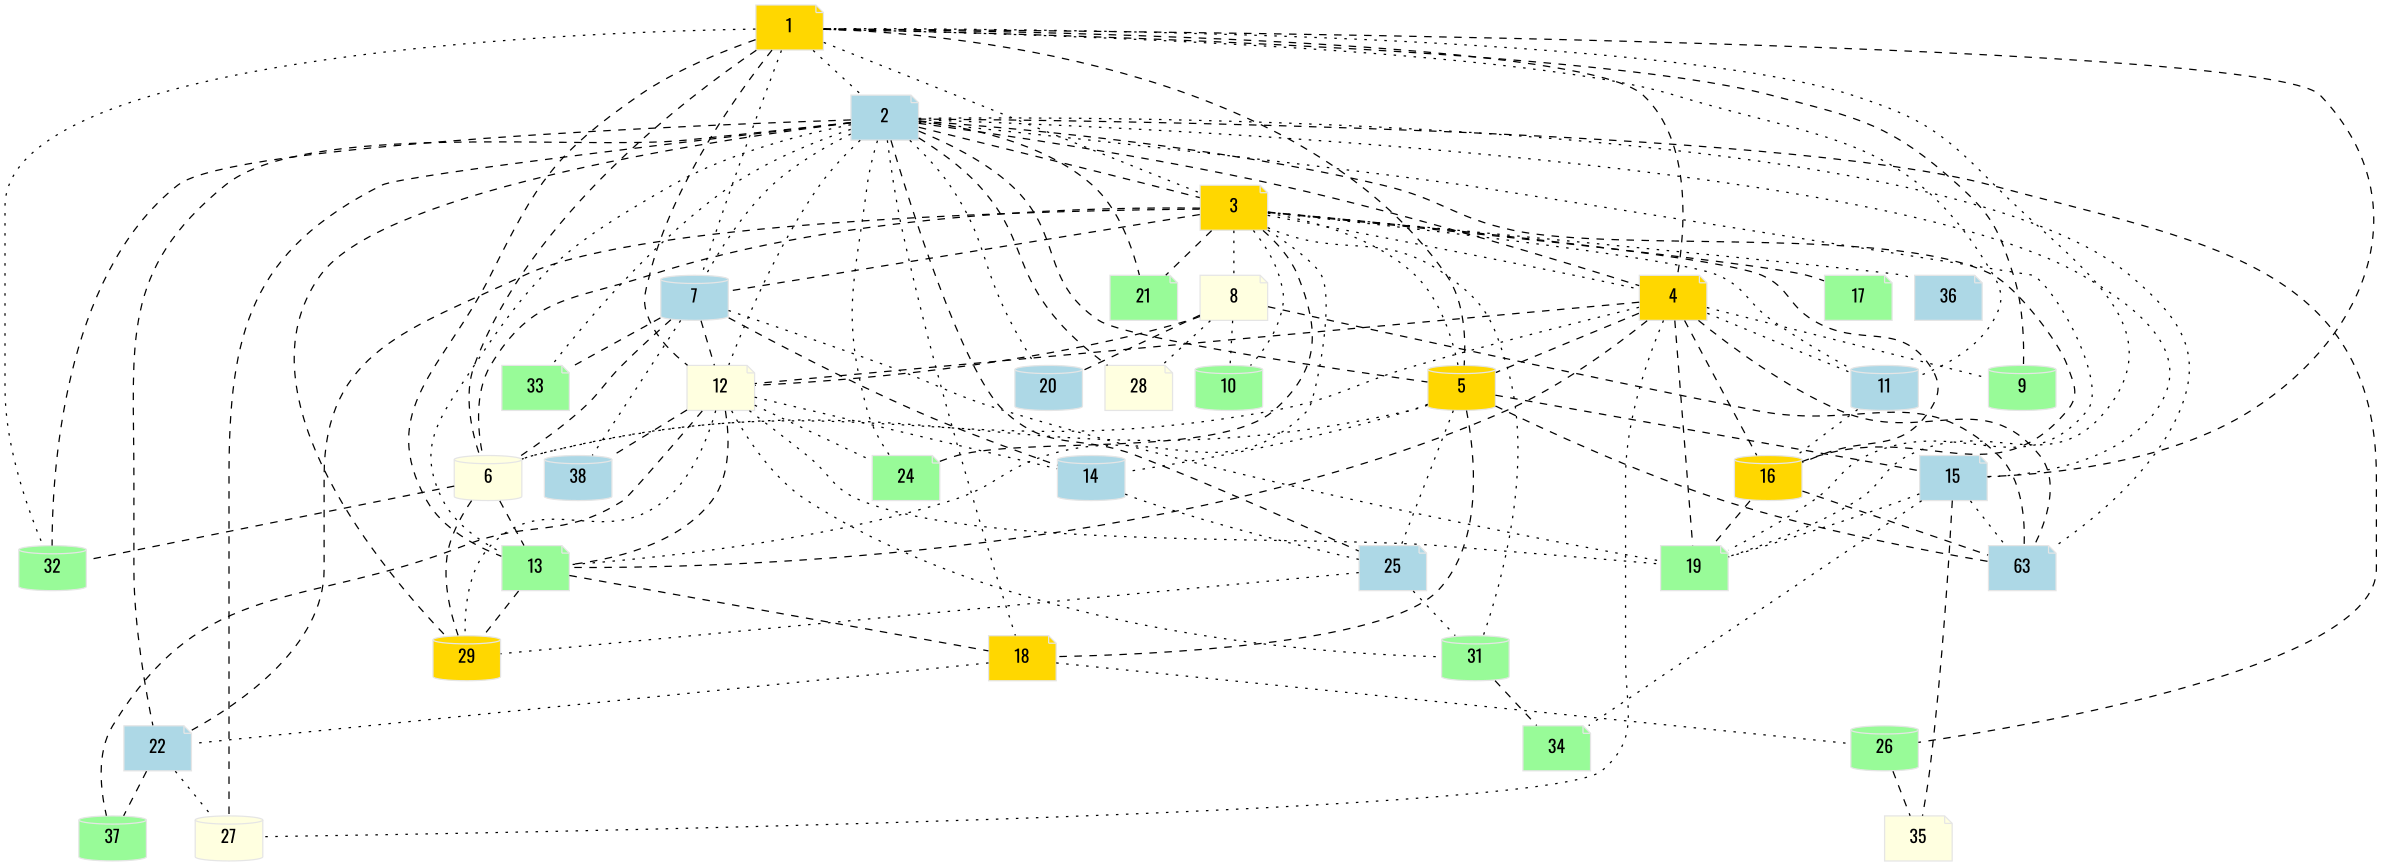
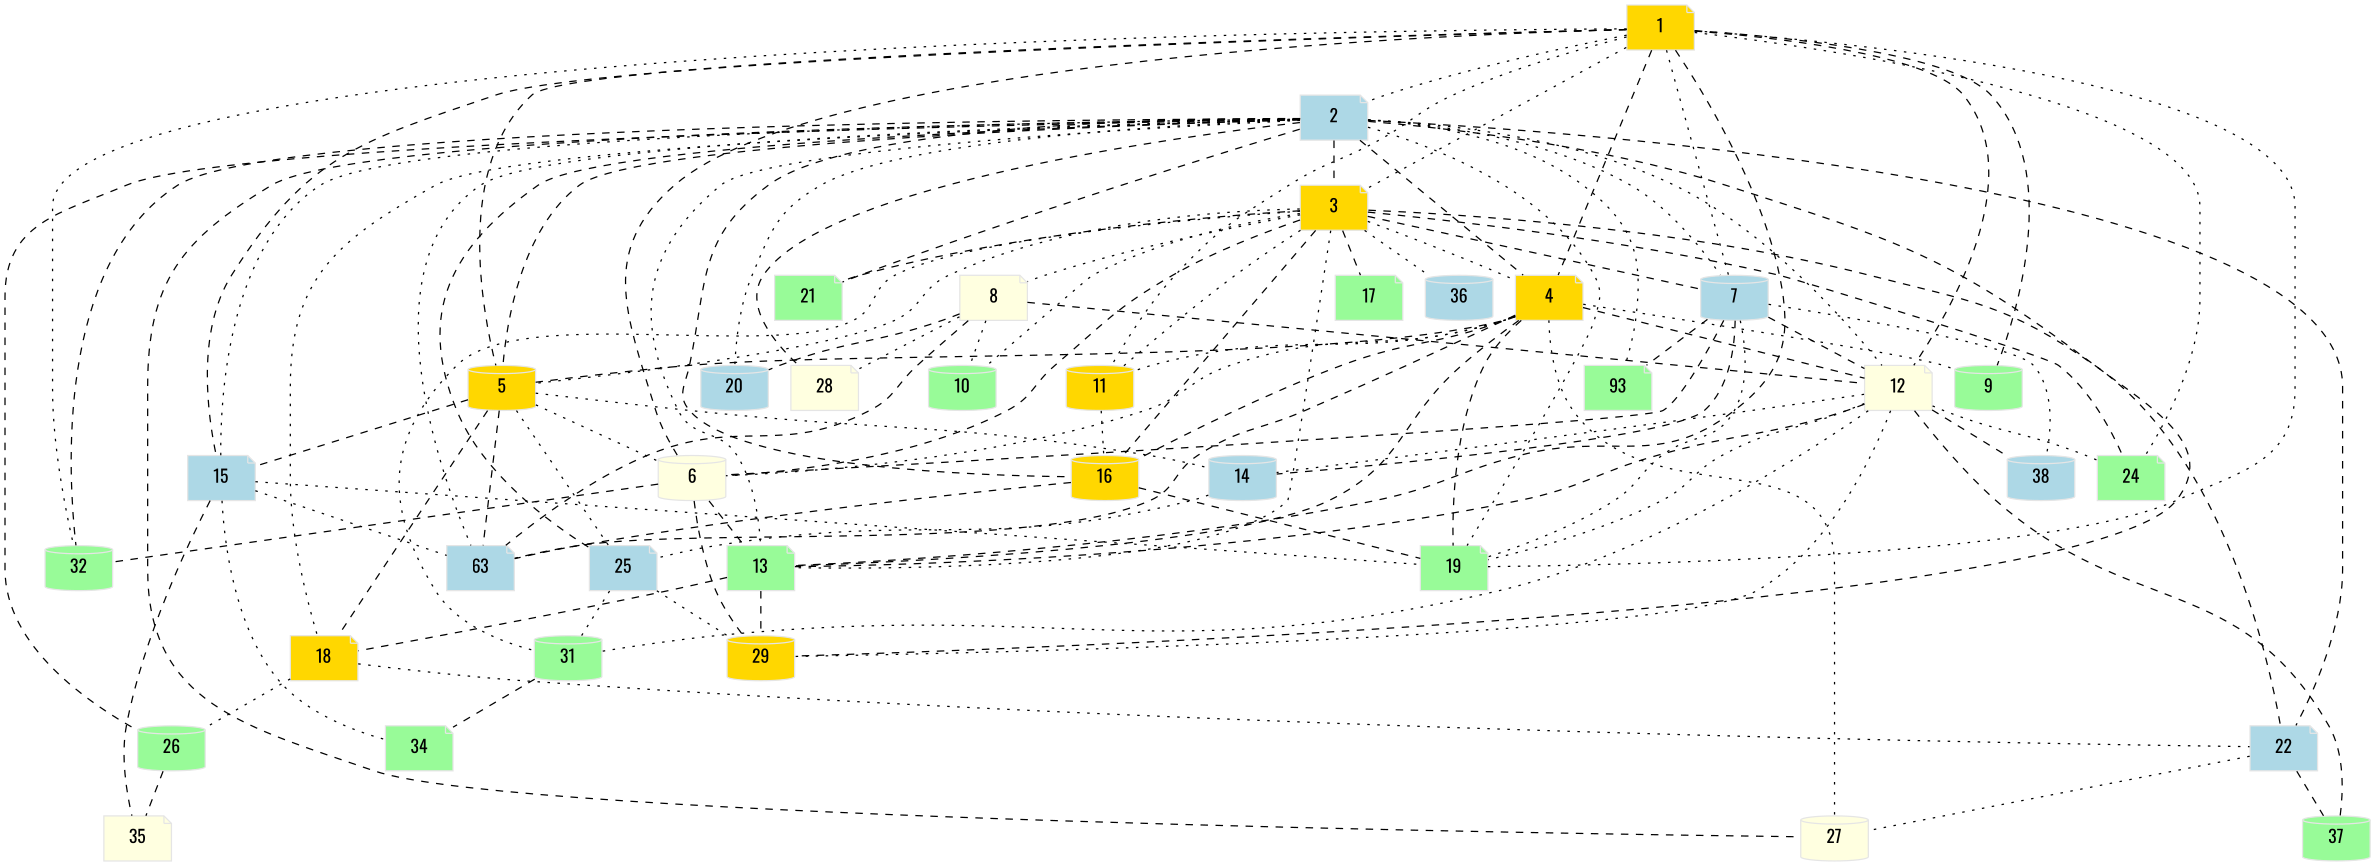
(1948, 298) -> (1459, 298)
(853, 300) -> (2092, 117)
(536, 388) -> (1618, 388)
(1885, 388) -> (1100, 388)
